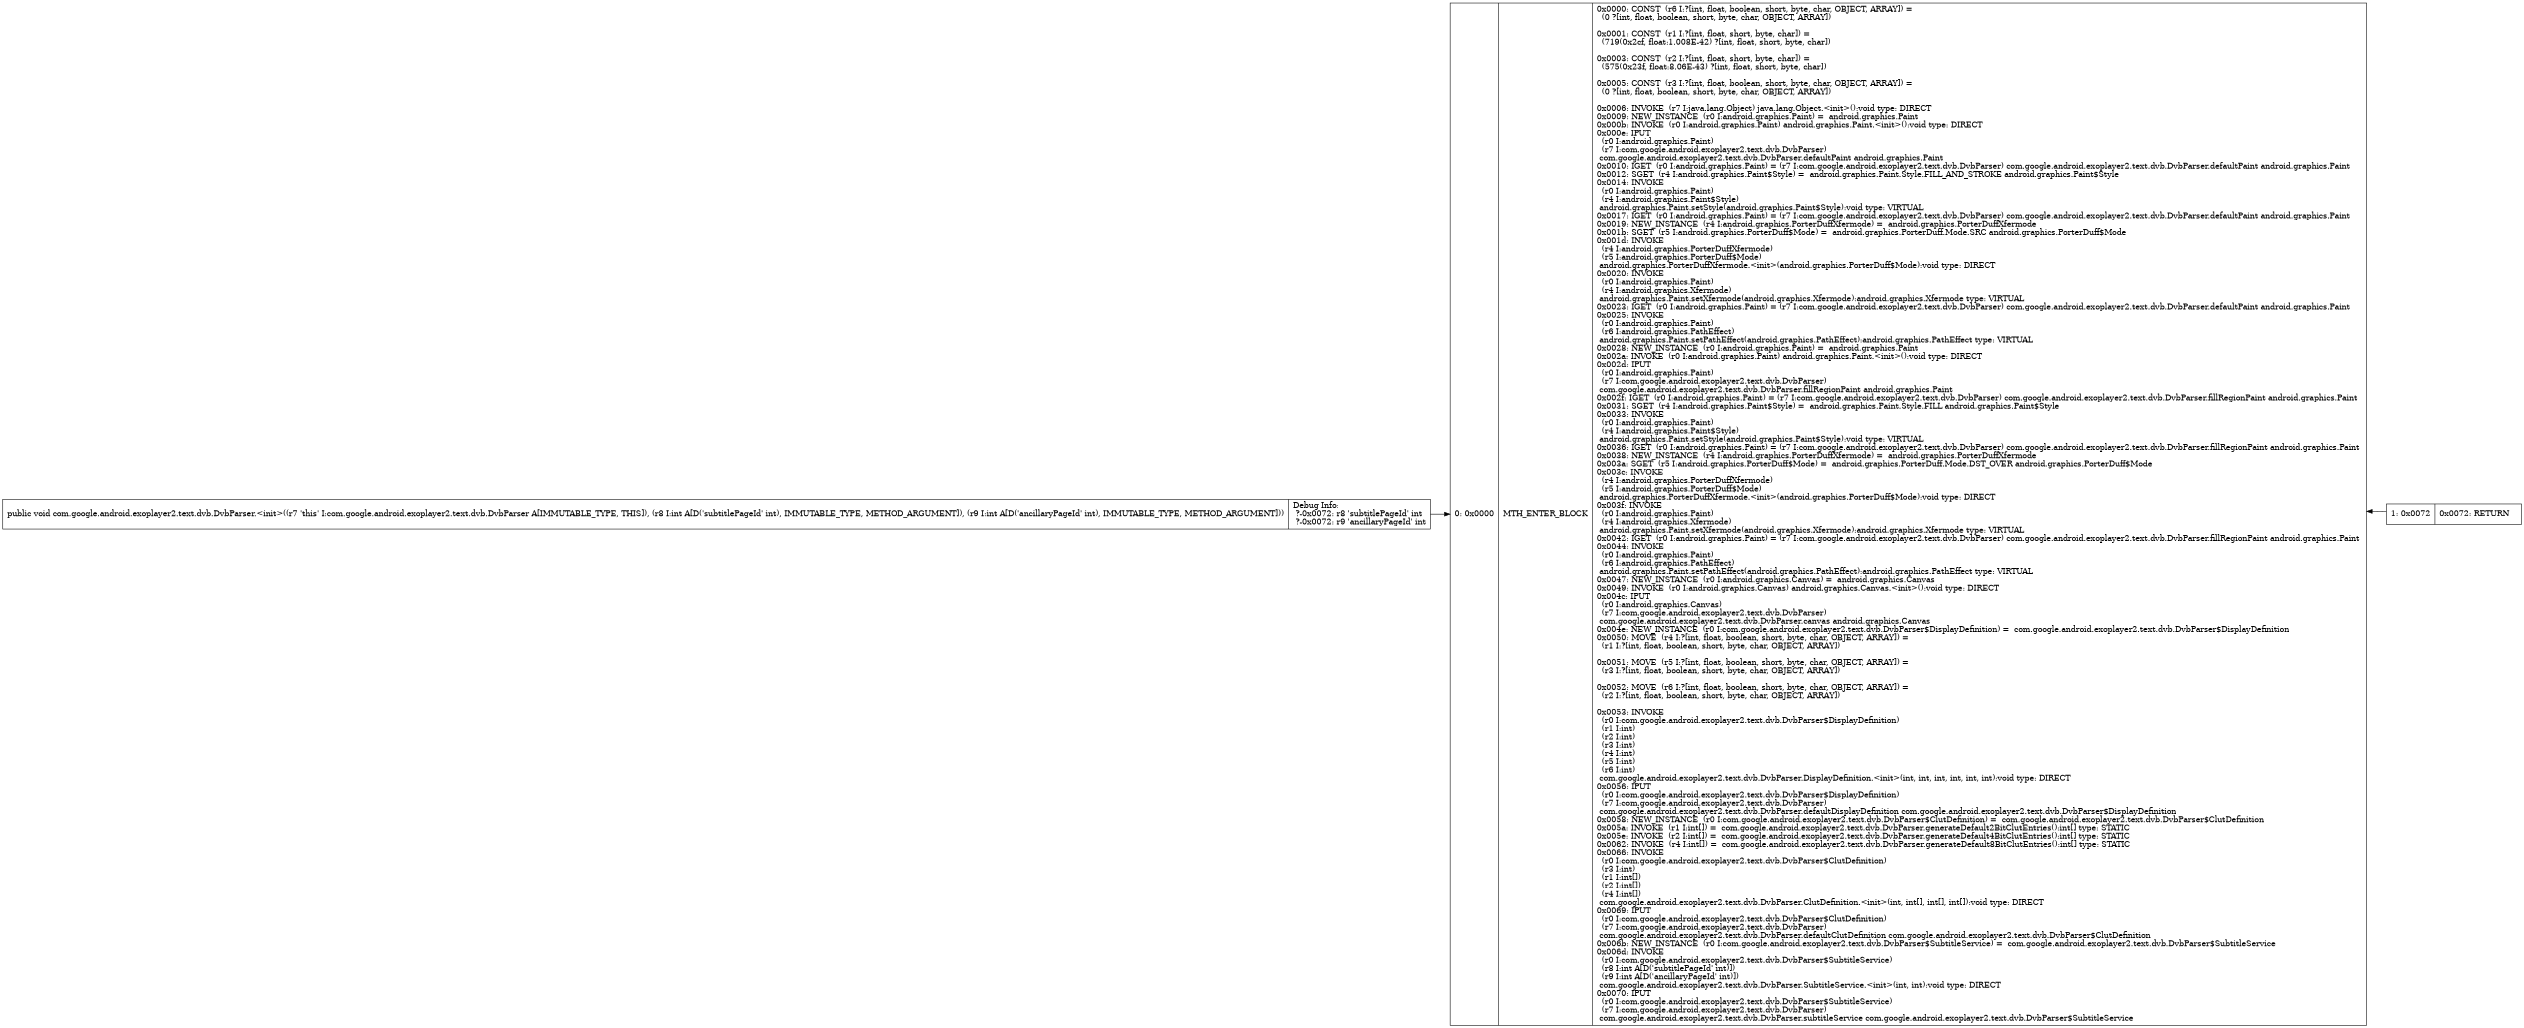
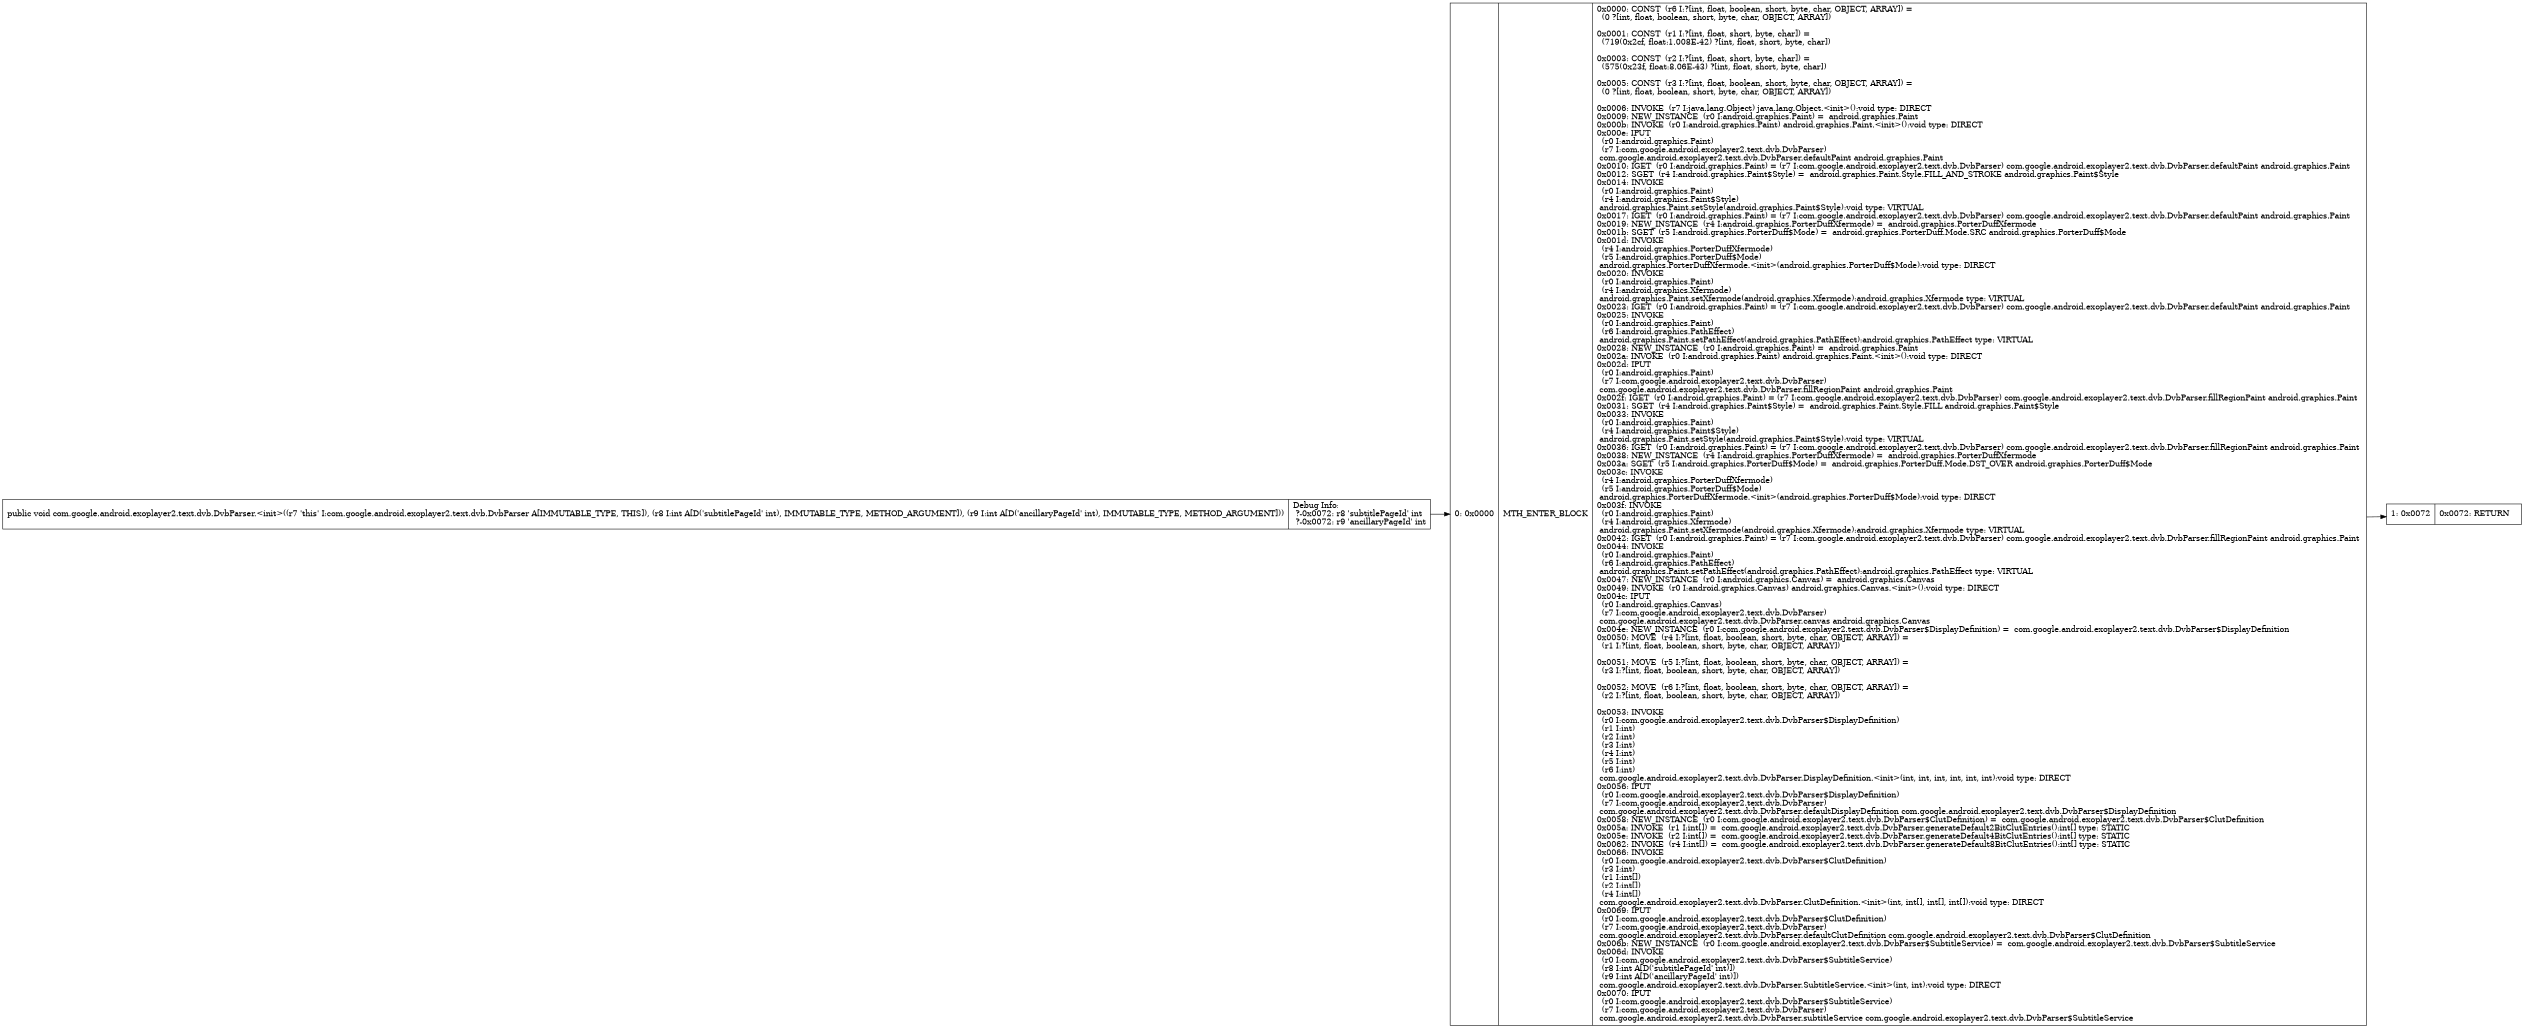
(2379, 512) -> (2374, 517)
